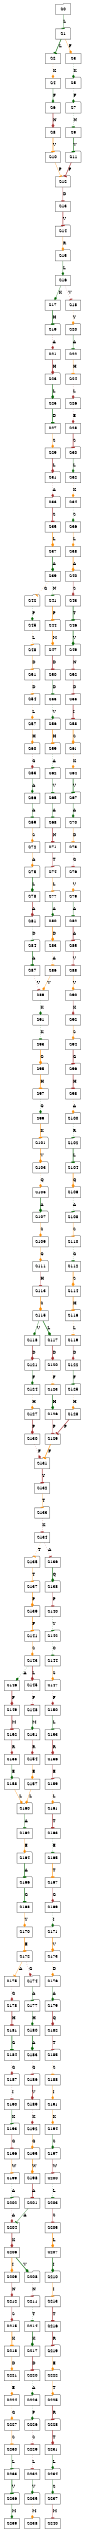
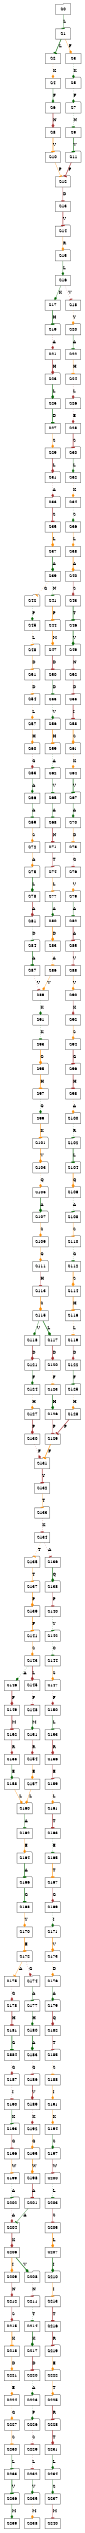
(12, 2055) -> (12, 2055)
